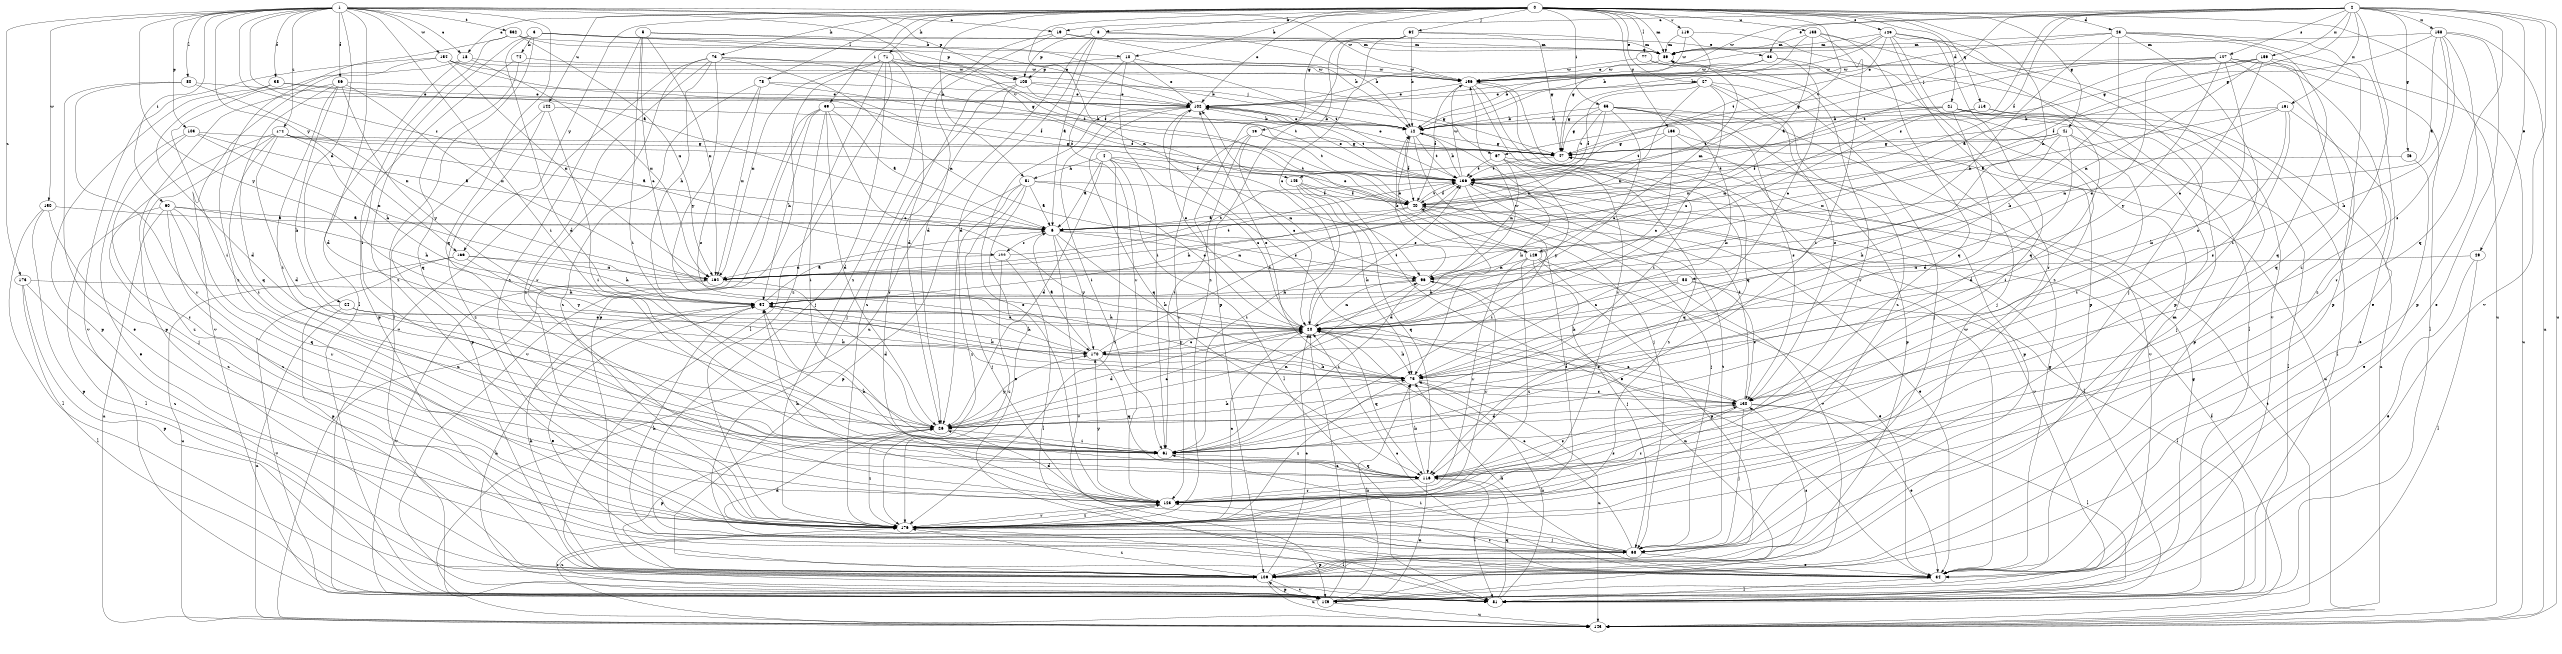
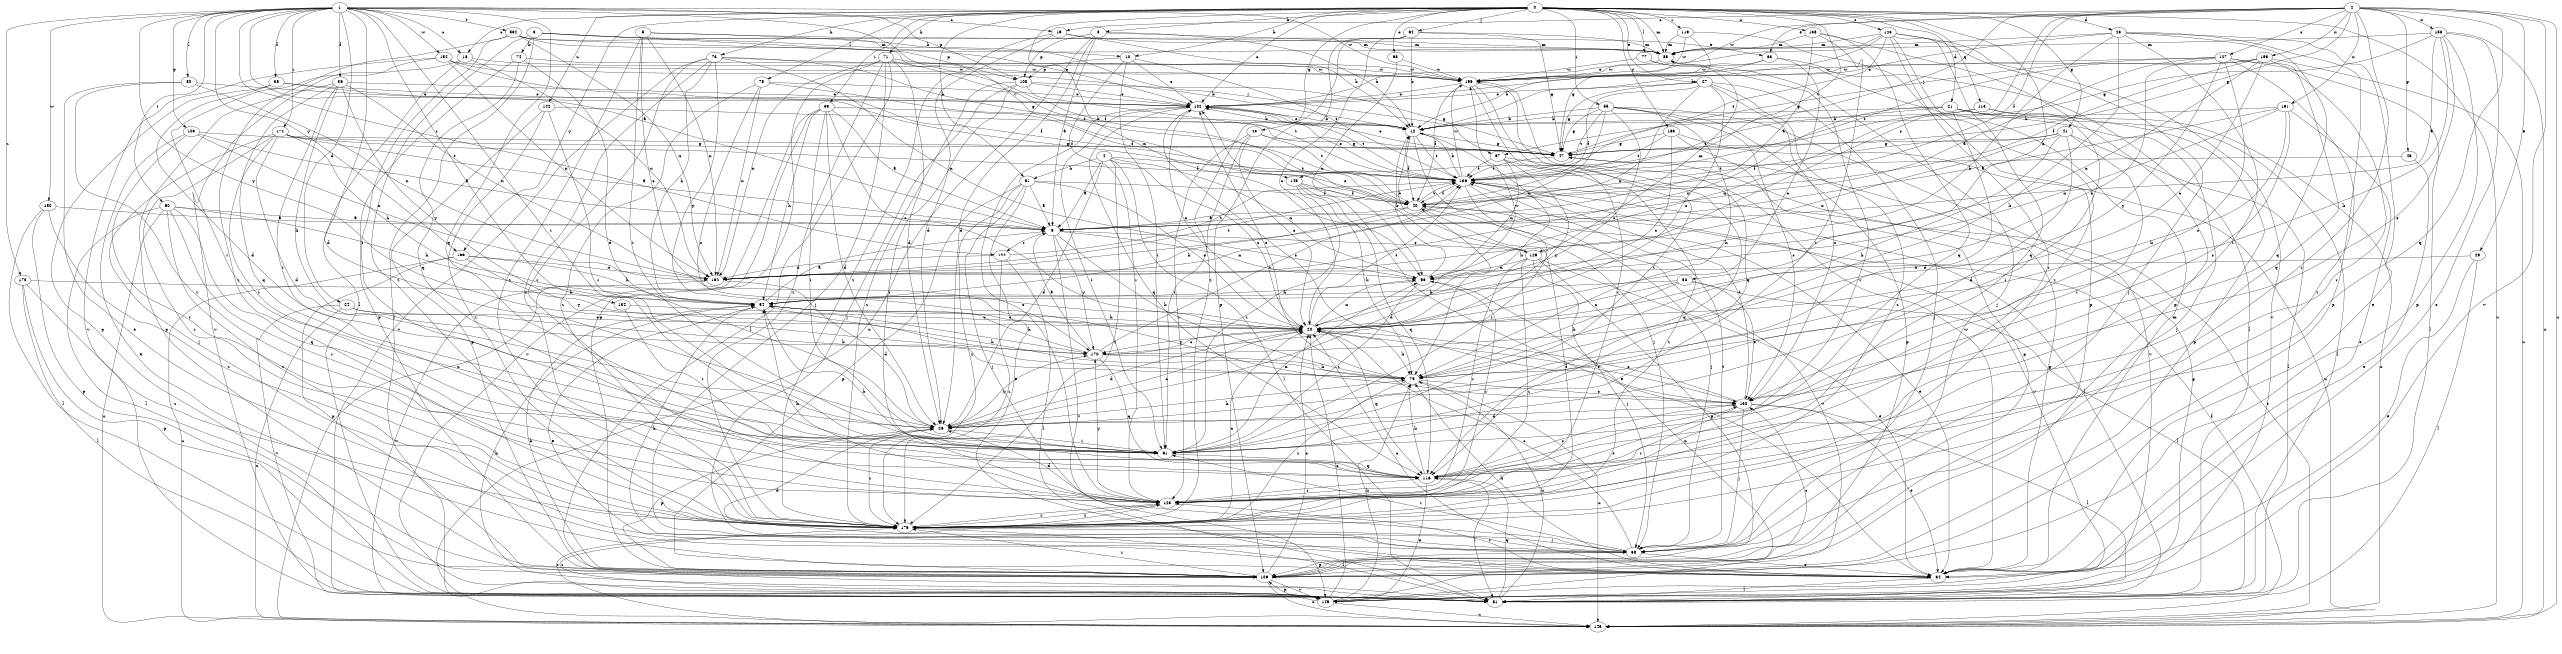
none -> (1087, 52)
none -> (1395, 57)
(1567, 86) -> none
(655, 303) -> (677, 305)
none -> (622, 305)
